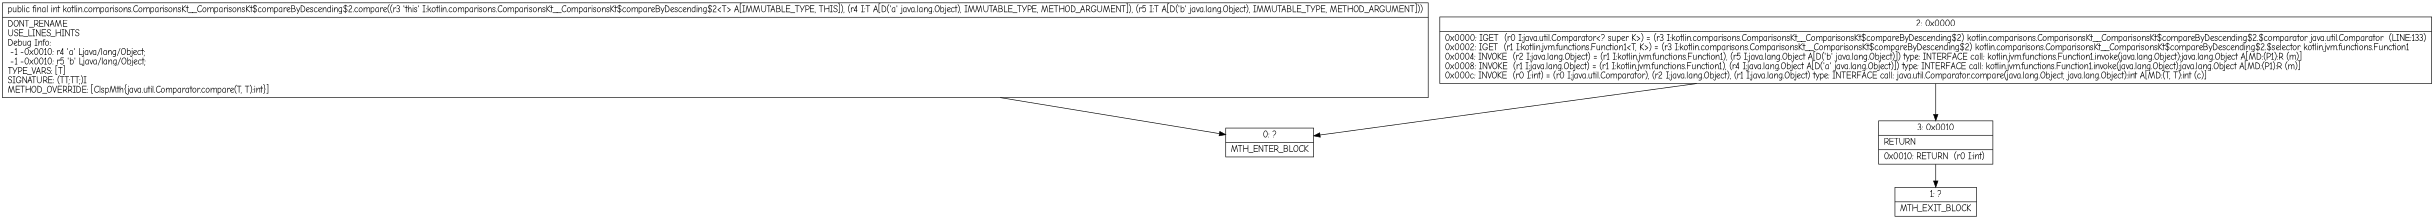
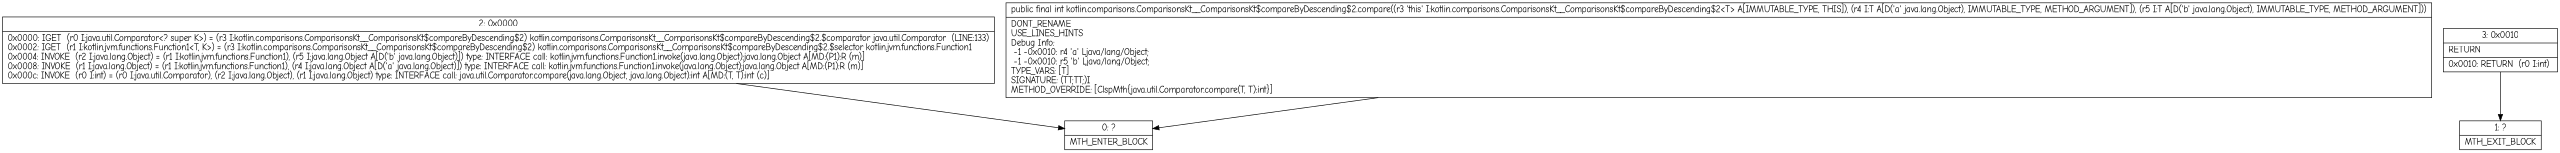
(1936, 99) -> none
